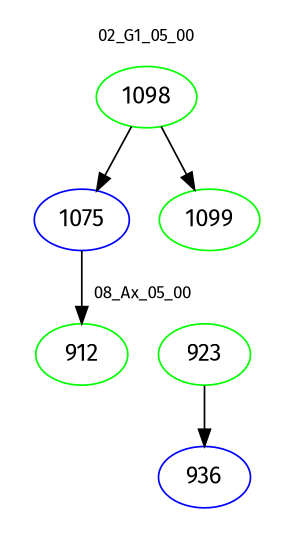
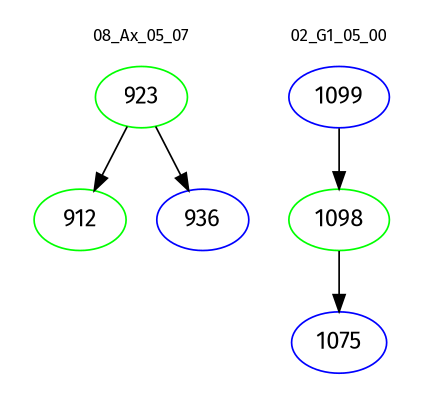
(174, 151) -> (339, 150)
(210, 220) -> (339, 97)
(82, 288) -> (115, 151)
(143, 294) -> (141, 37)
